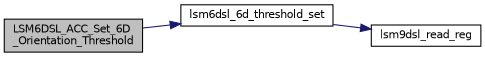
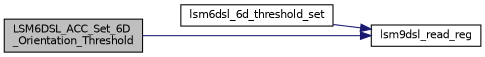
(157, 26) -> (252, 36)
